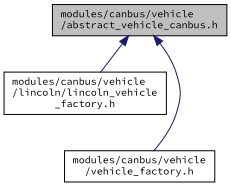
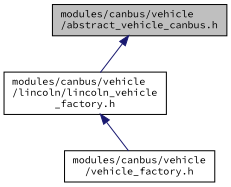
(180, 98) -> (118, 137)
